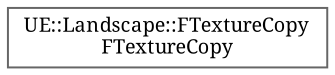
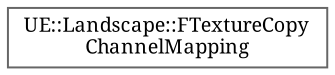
(168, 38) -> (168, 38)
